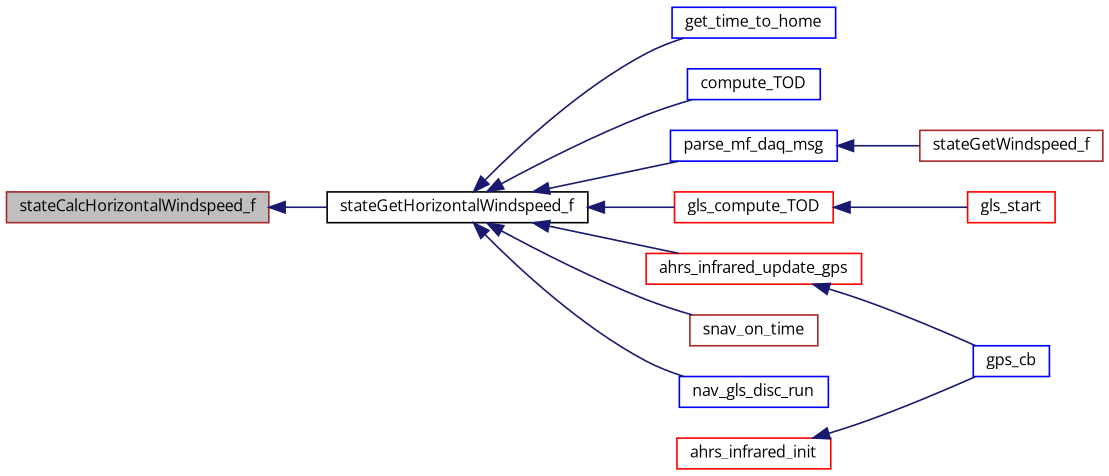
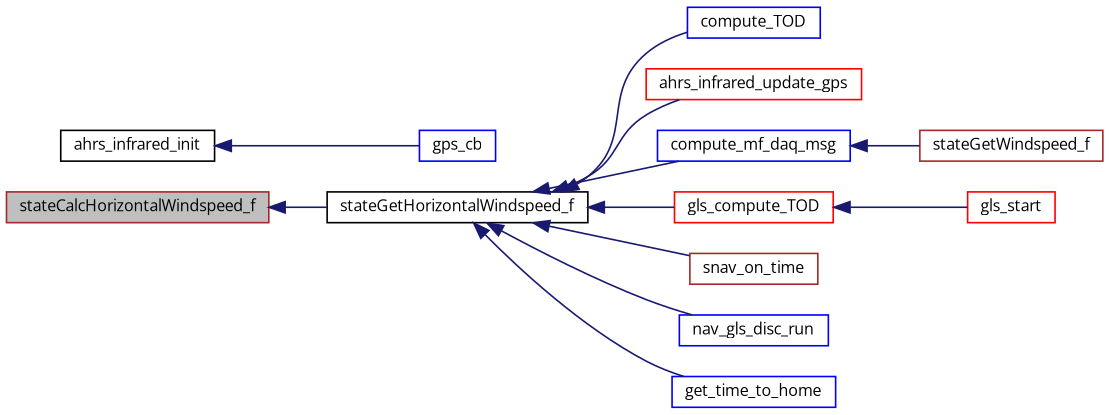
(754, 146) -> (754, 146)
(903, 315) -> none
(754, 453) -> (138, 146)
